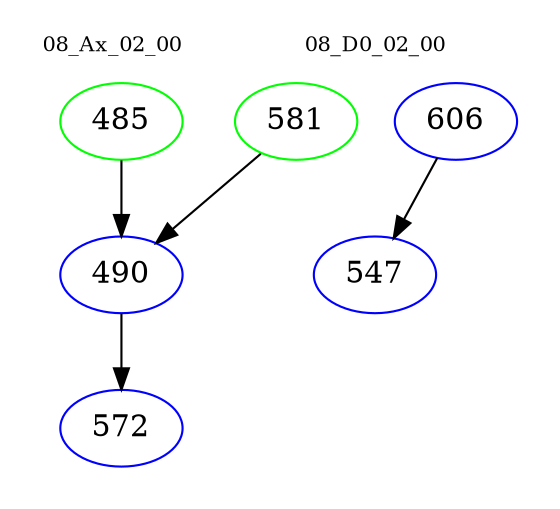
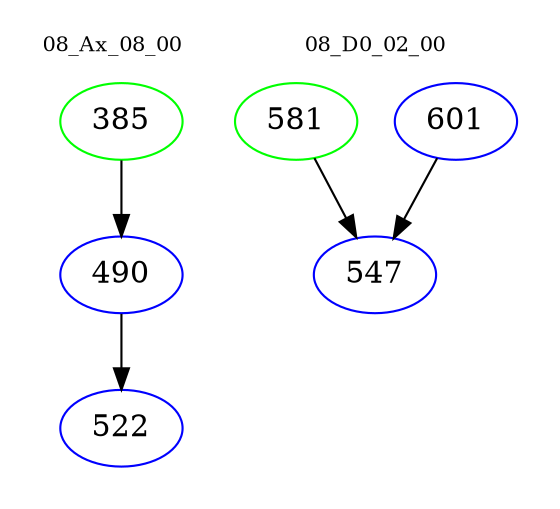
(113, 46) -> (113, 46)
(121, 121) -> (121, 121)
(456, 121) -> (456, 121)
(232, 178) -> (330, 188)
(121, 428) -> (121, 428)
